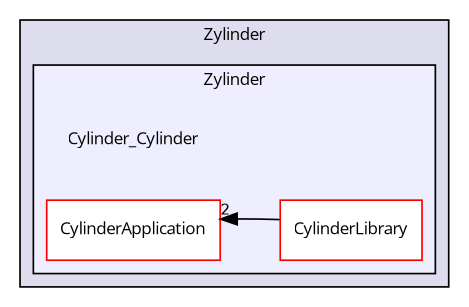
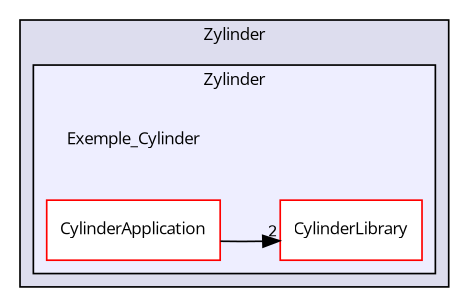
(133, 140) -> (133, 140)
(258, 219) -> (242, 241)
